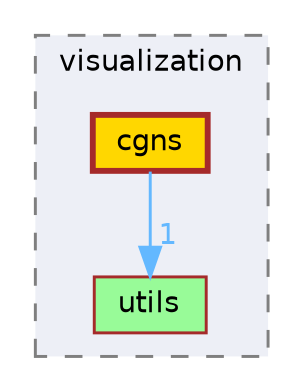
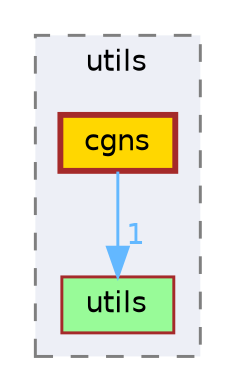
(152, 63) -> (118, 63)
